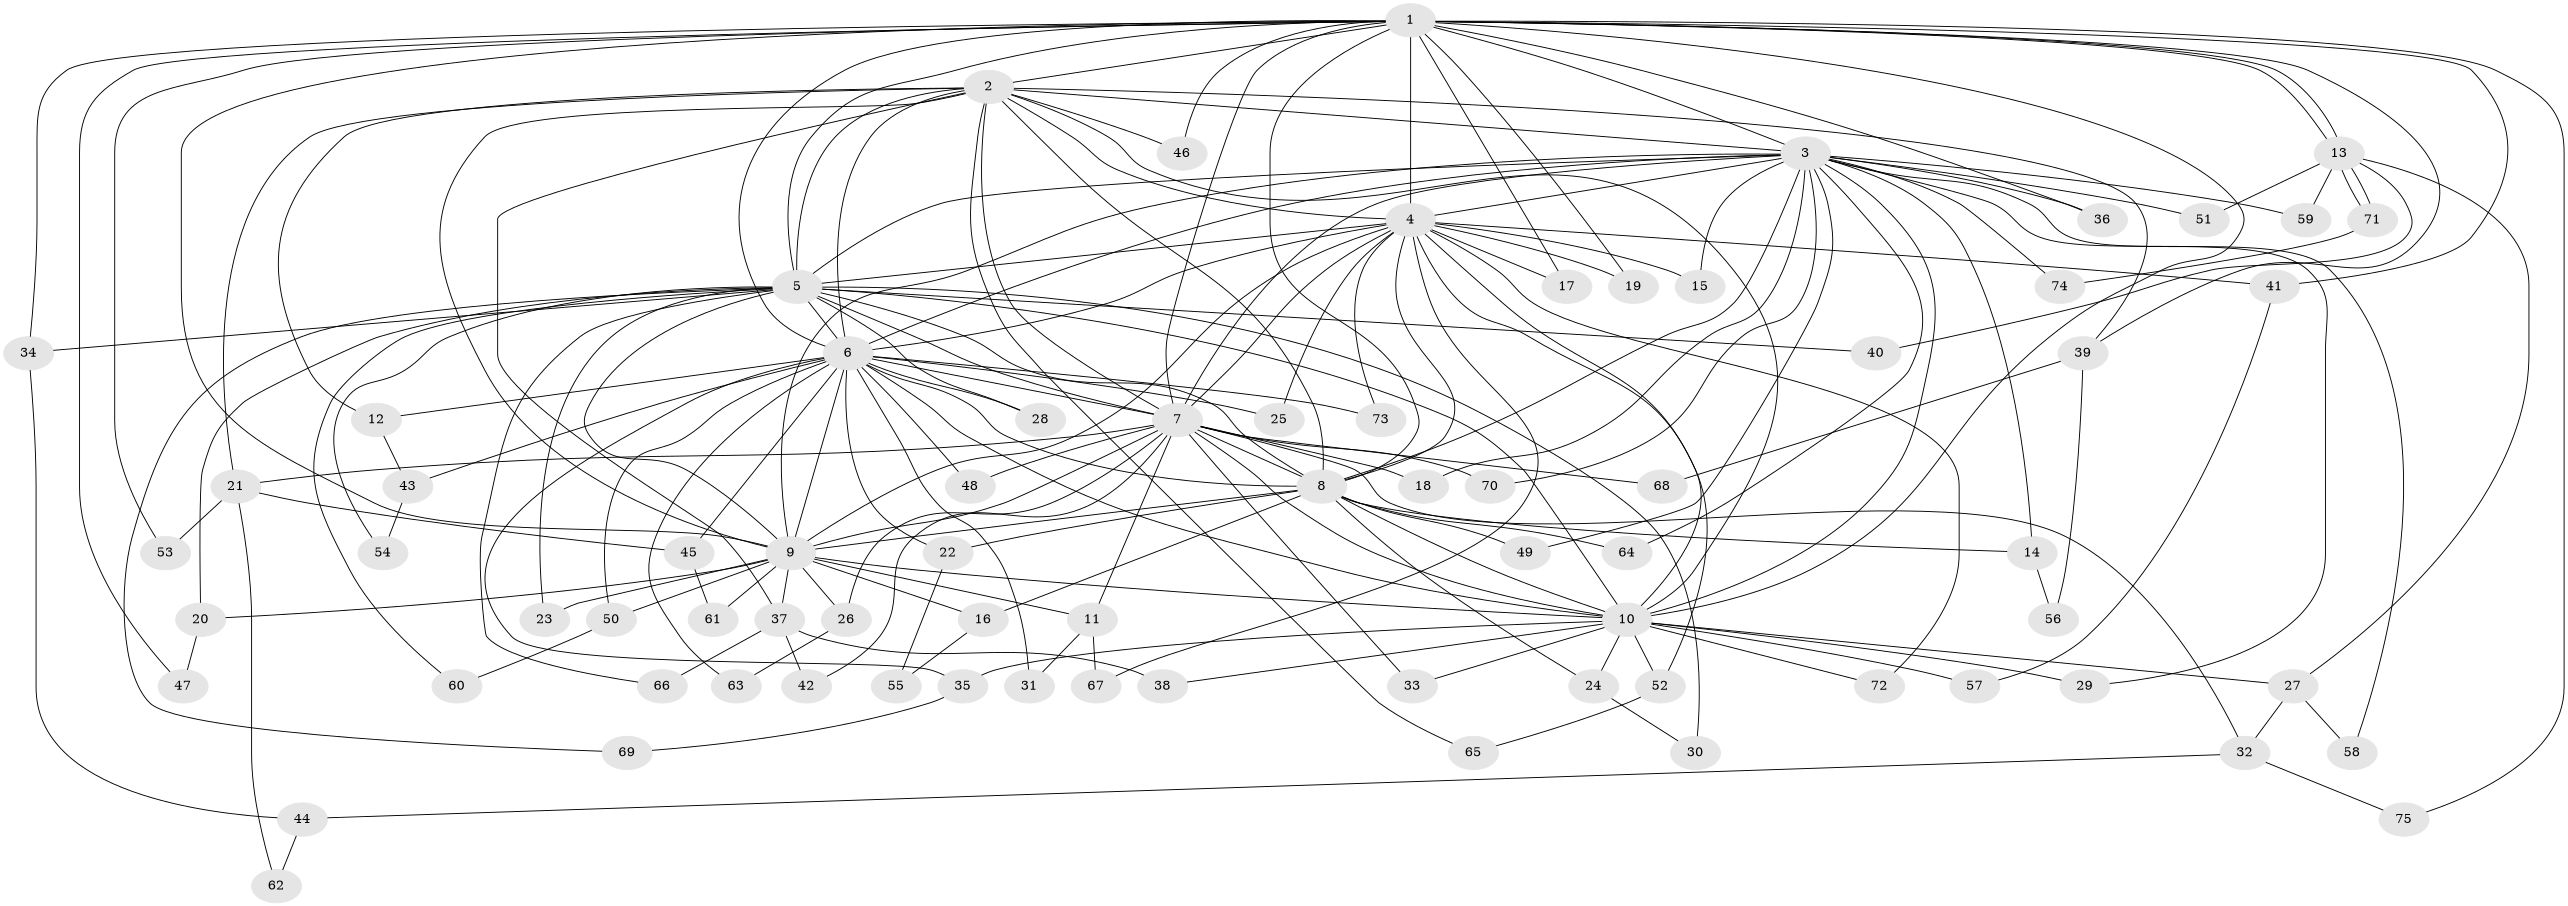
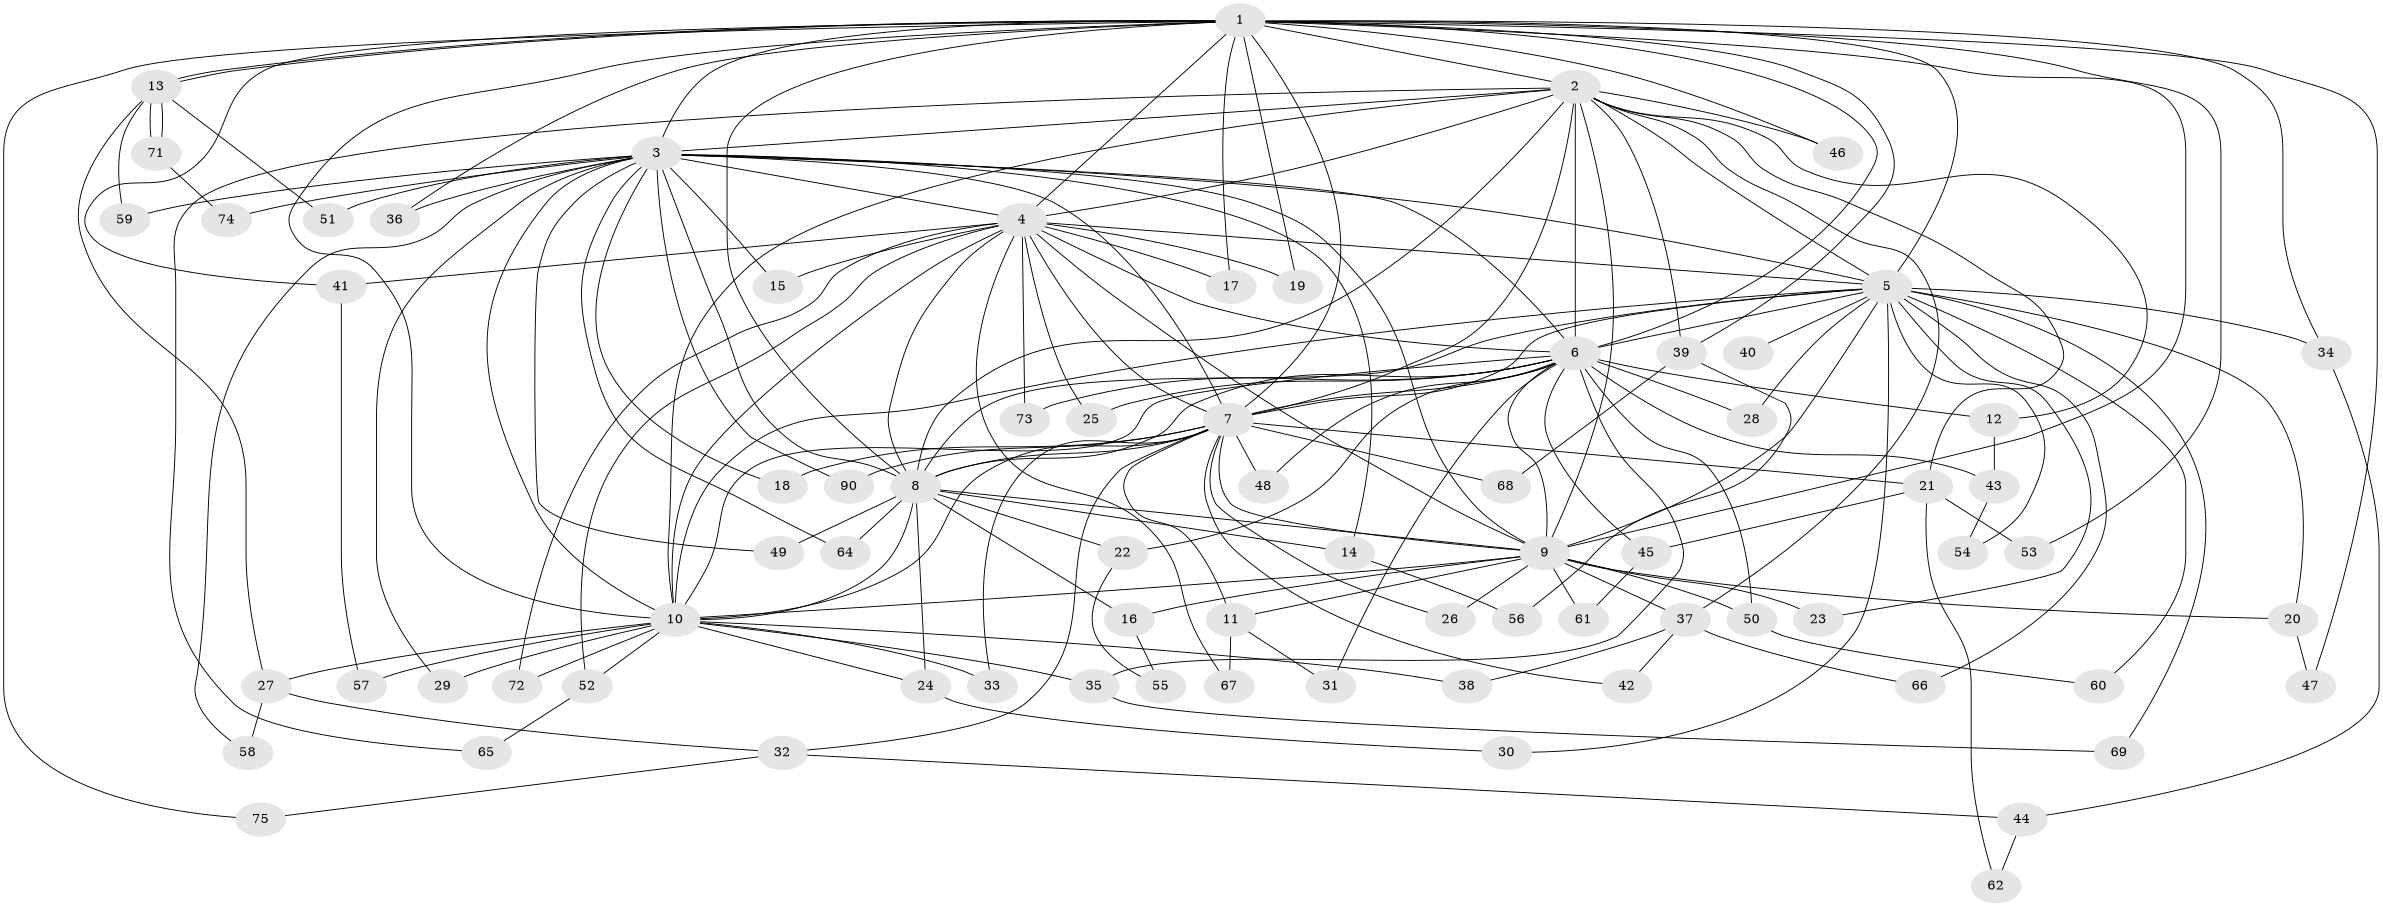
(2200, 273) -> none
(1490, 487) -> (849, 487)
(736, 686) -> none
